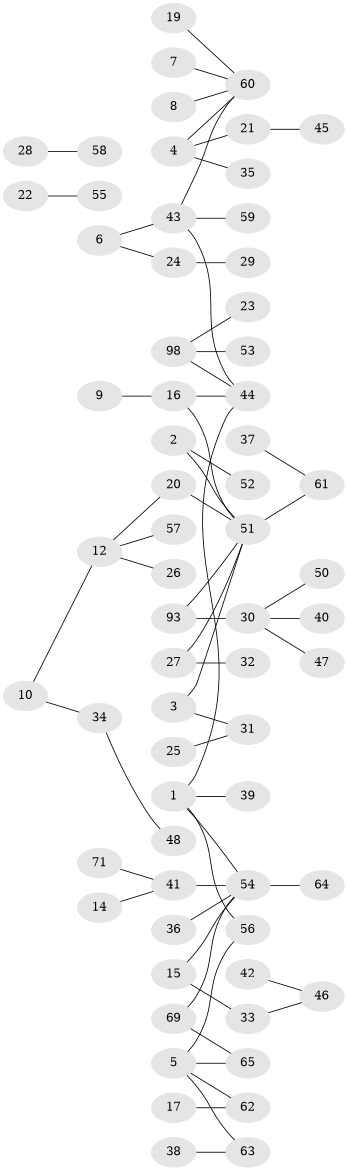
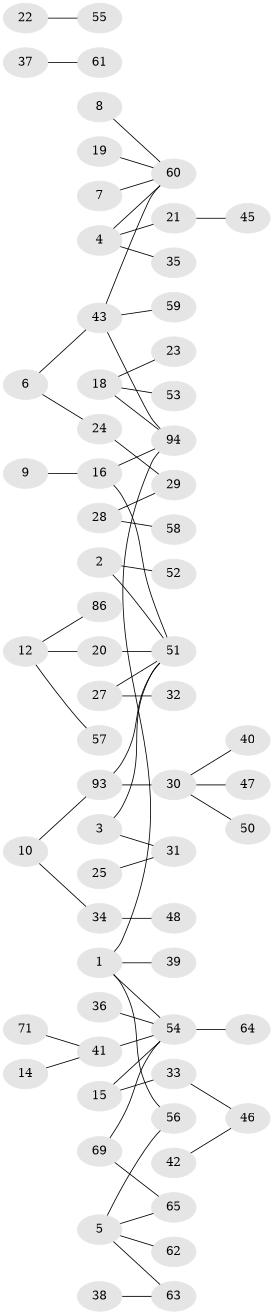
(174, 352) -> (100, 385)
(248, 396) -> (174, 441)
none -> (133, 503)
(285, 507) -> none
(174, 574) -> (100, 607)
(63, 624) -> (63, 818)
(174, 1108) -> none
